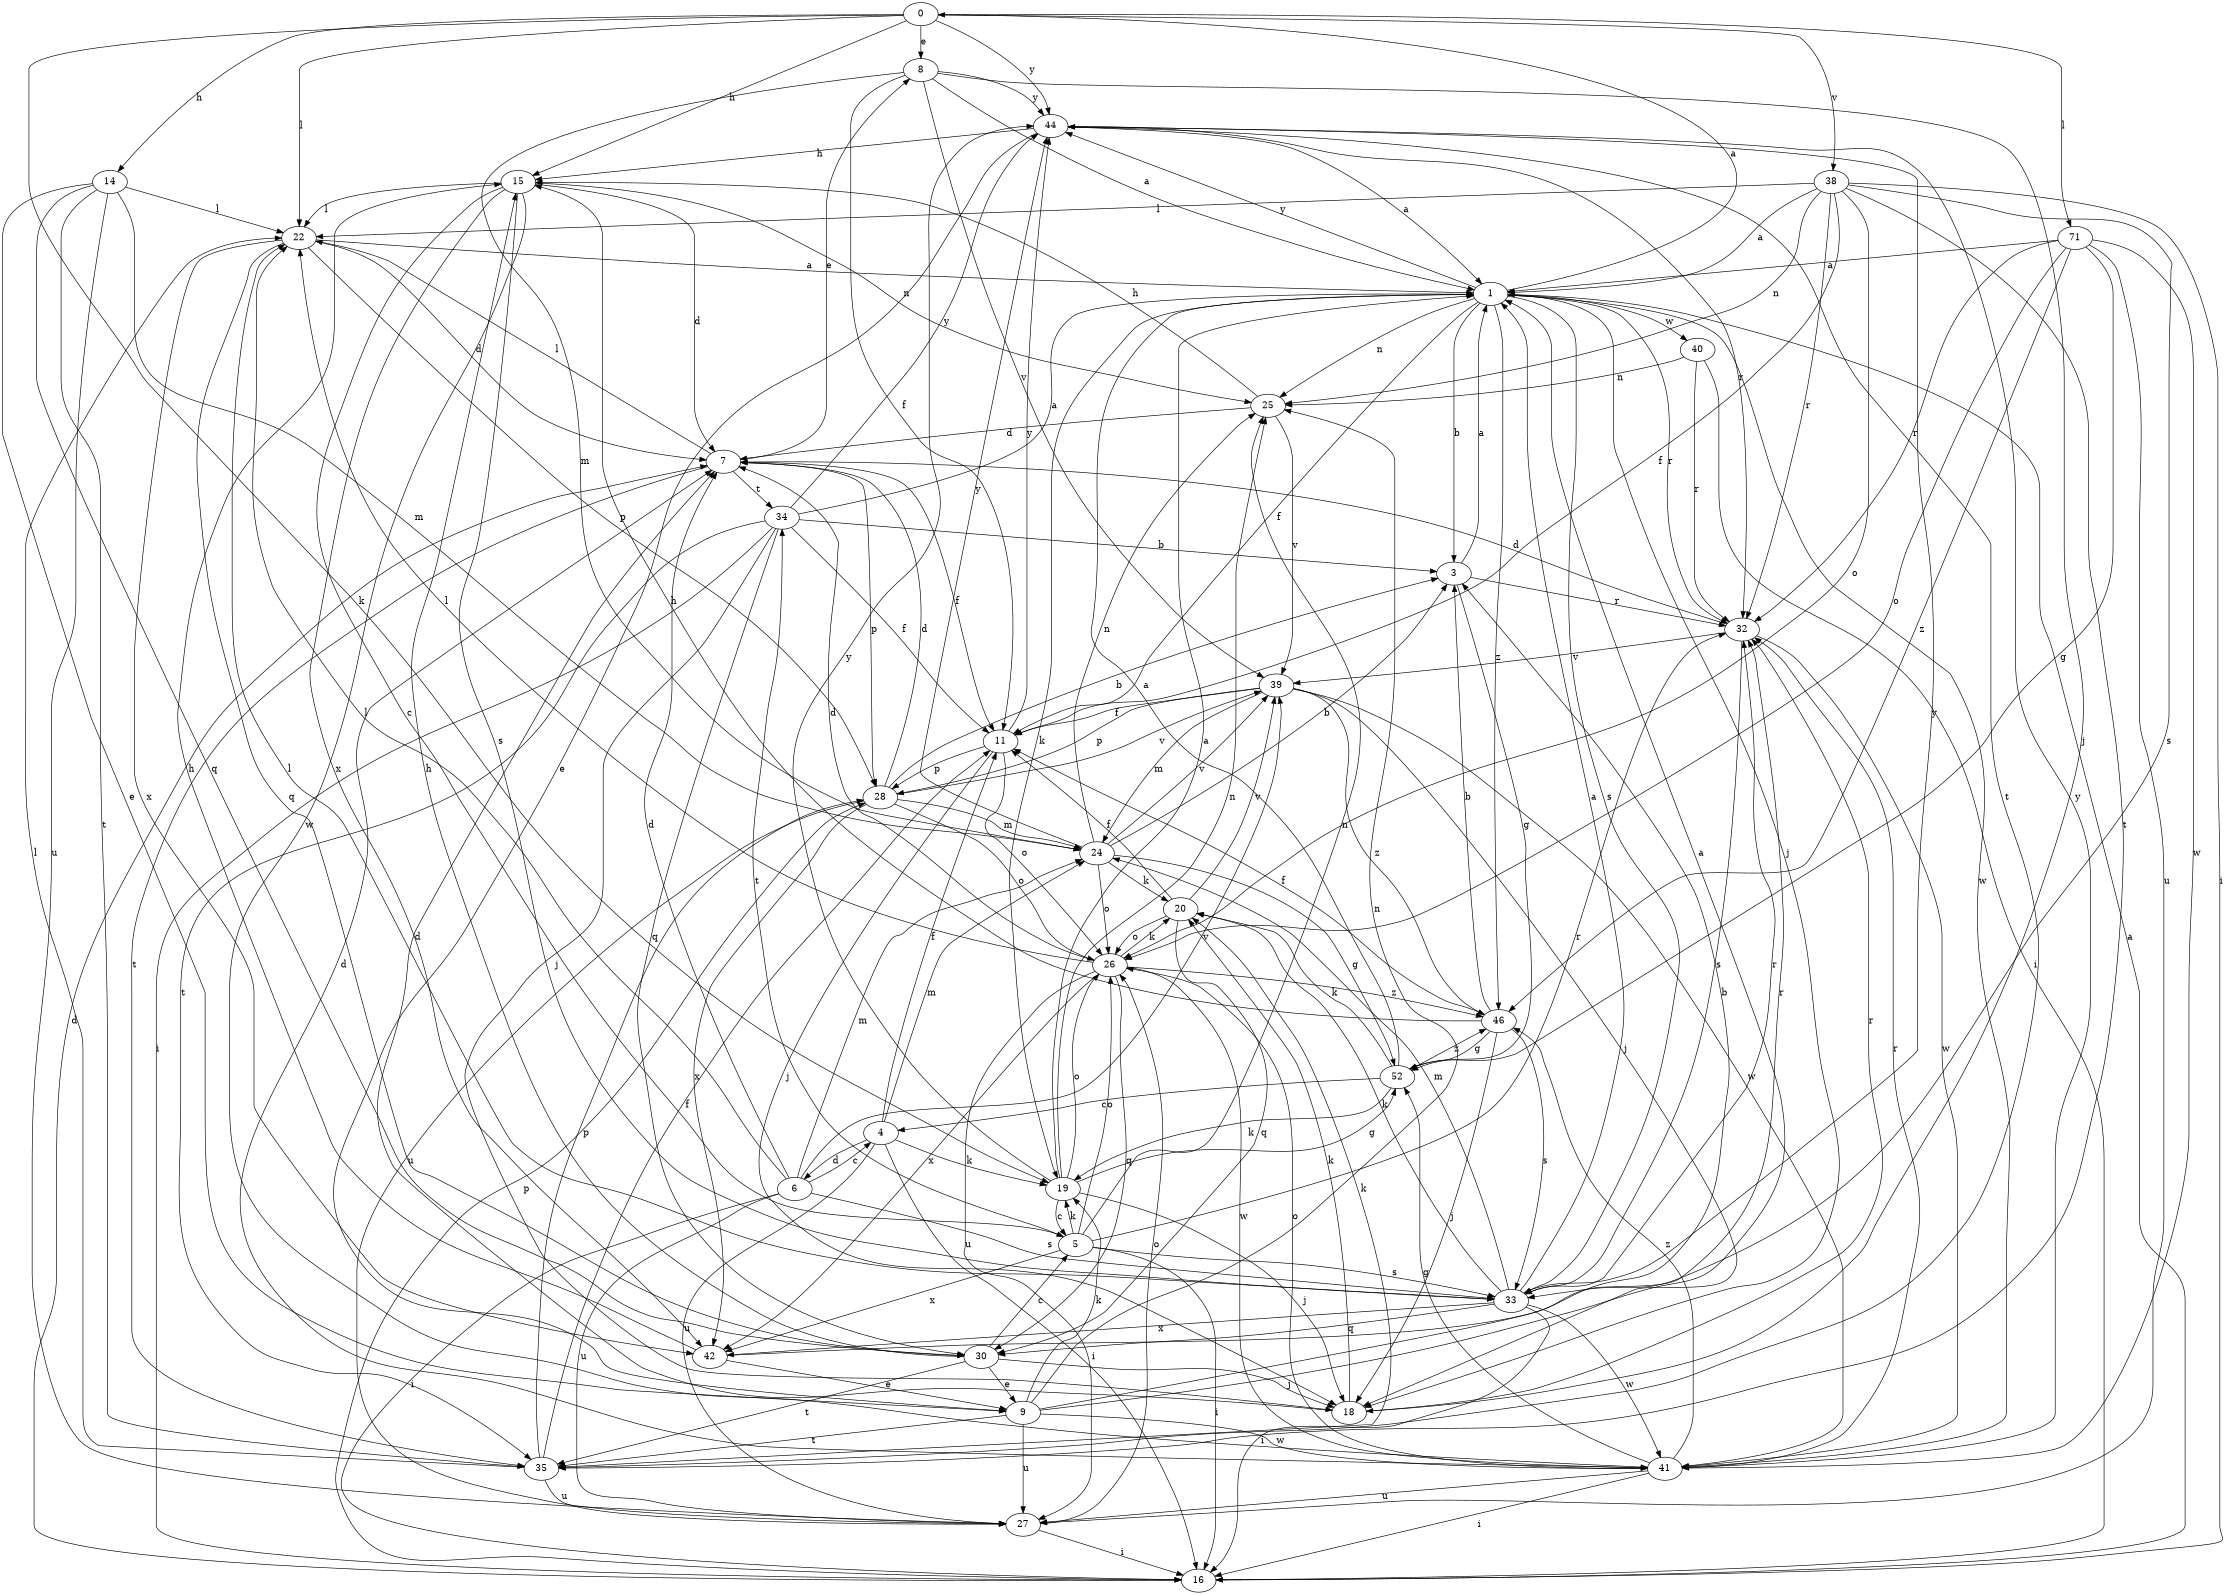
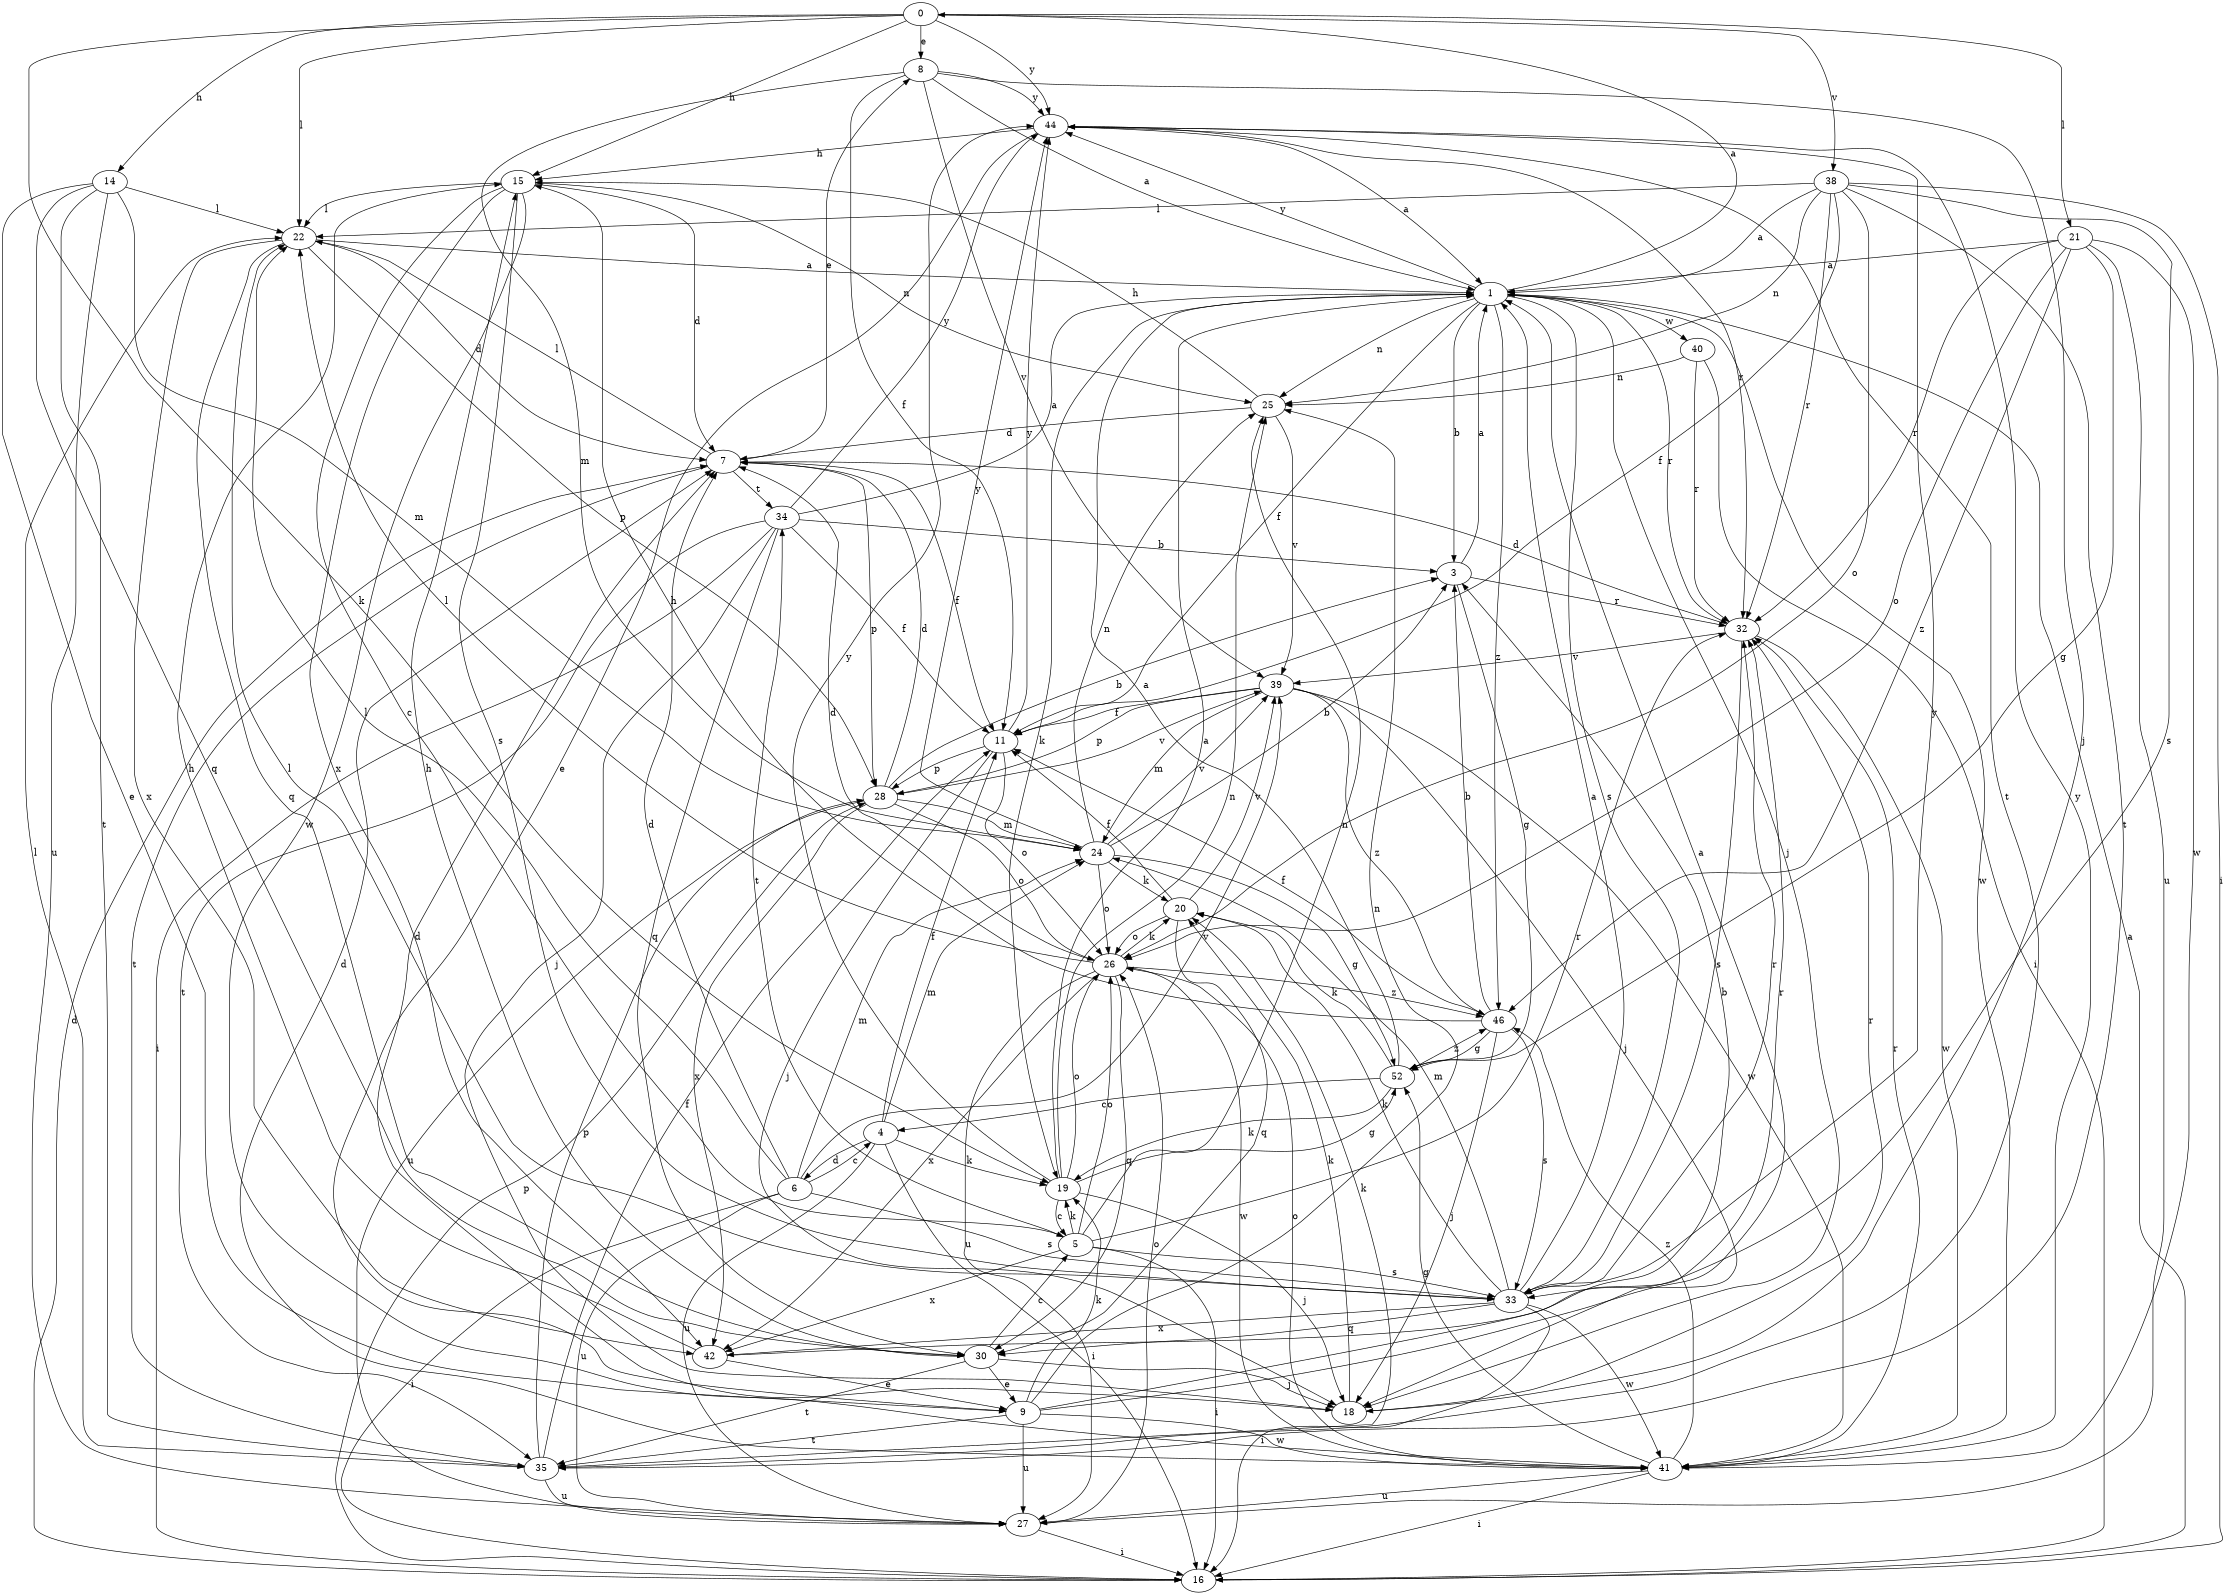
(2075, 238) -> (2075, 238)
